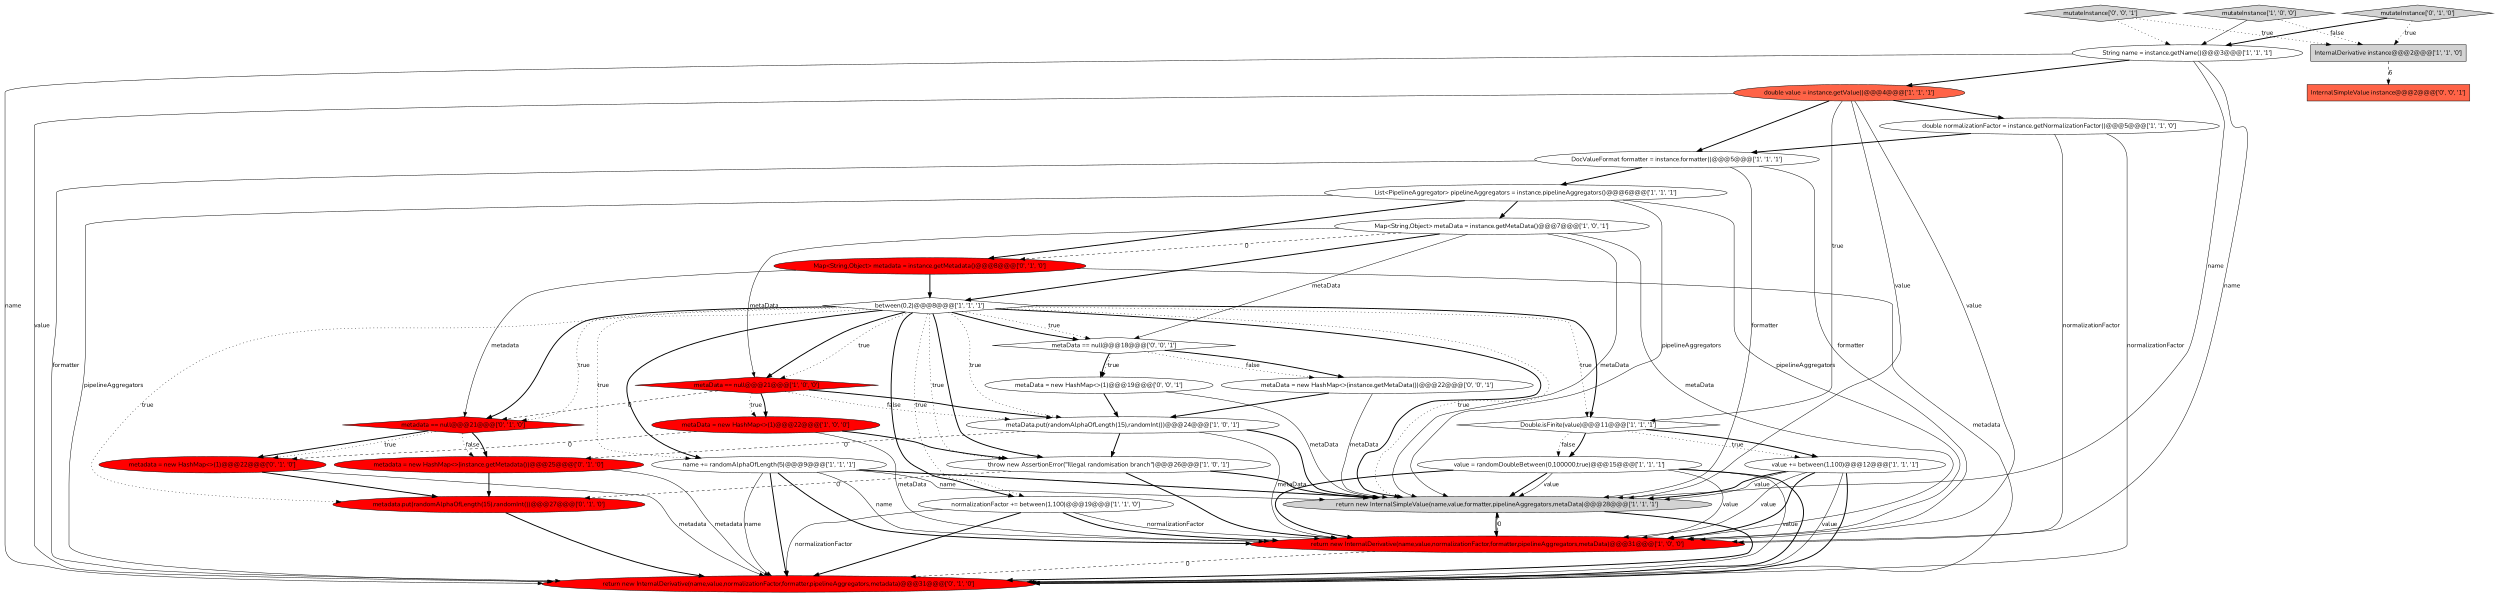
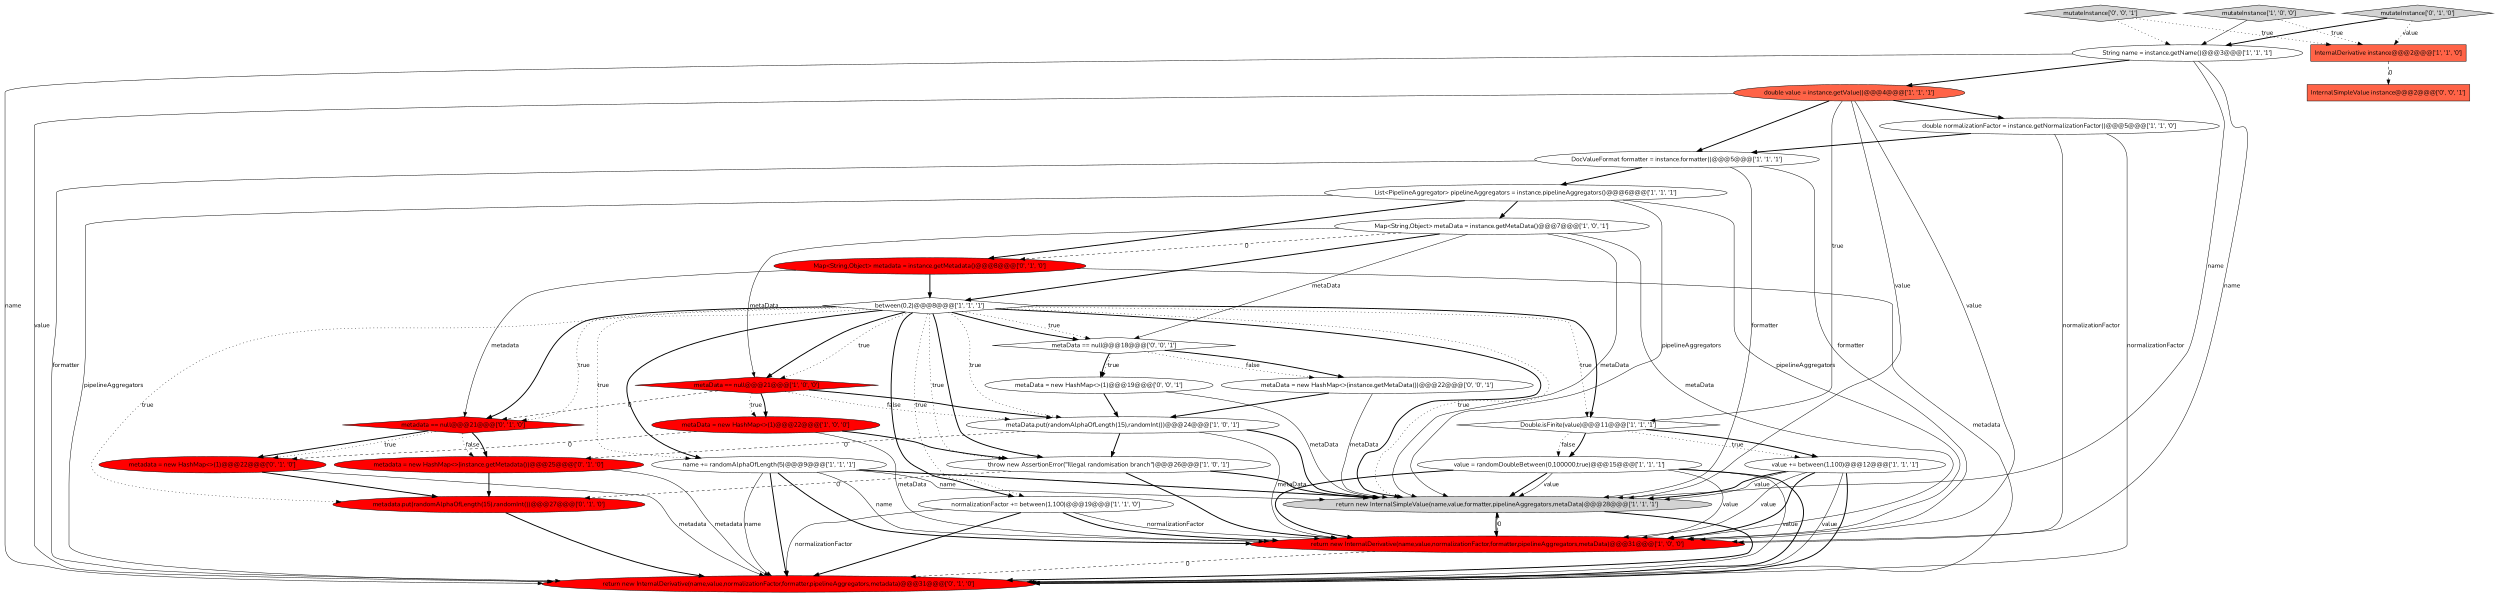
(2337, 33) -> (2337, 33)
(2410, 33) -> (2410, 33)
(2388, 53) -> (2388, 53)
(2391, 73) -> (2391, 73)
